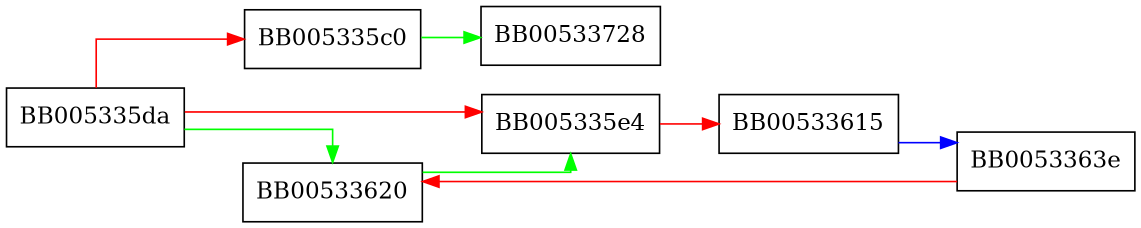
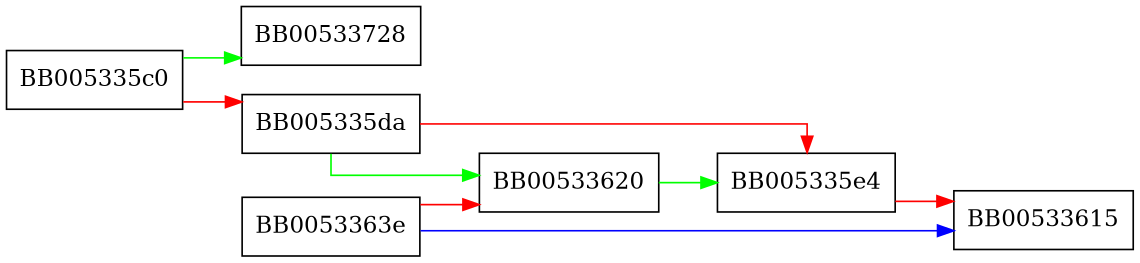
(138, 39) -> (204, 102)
(920, 143) -> (679, 231)
